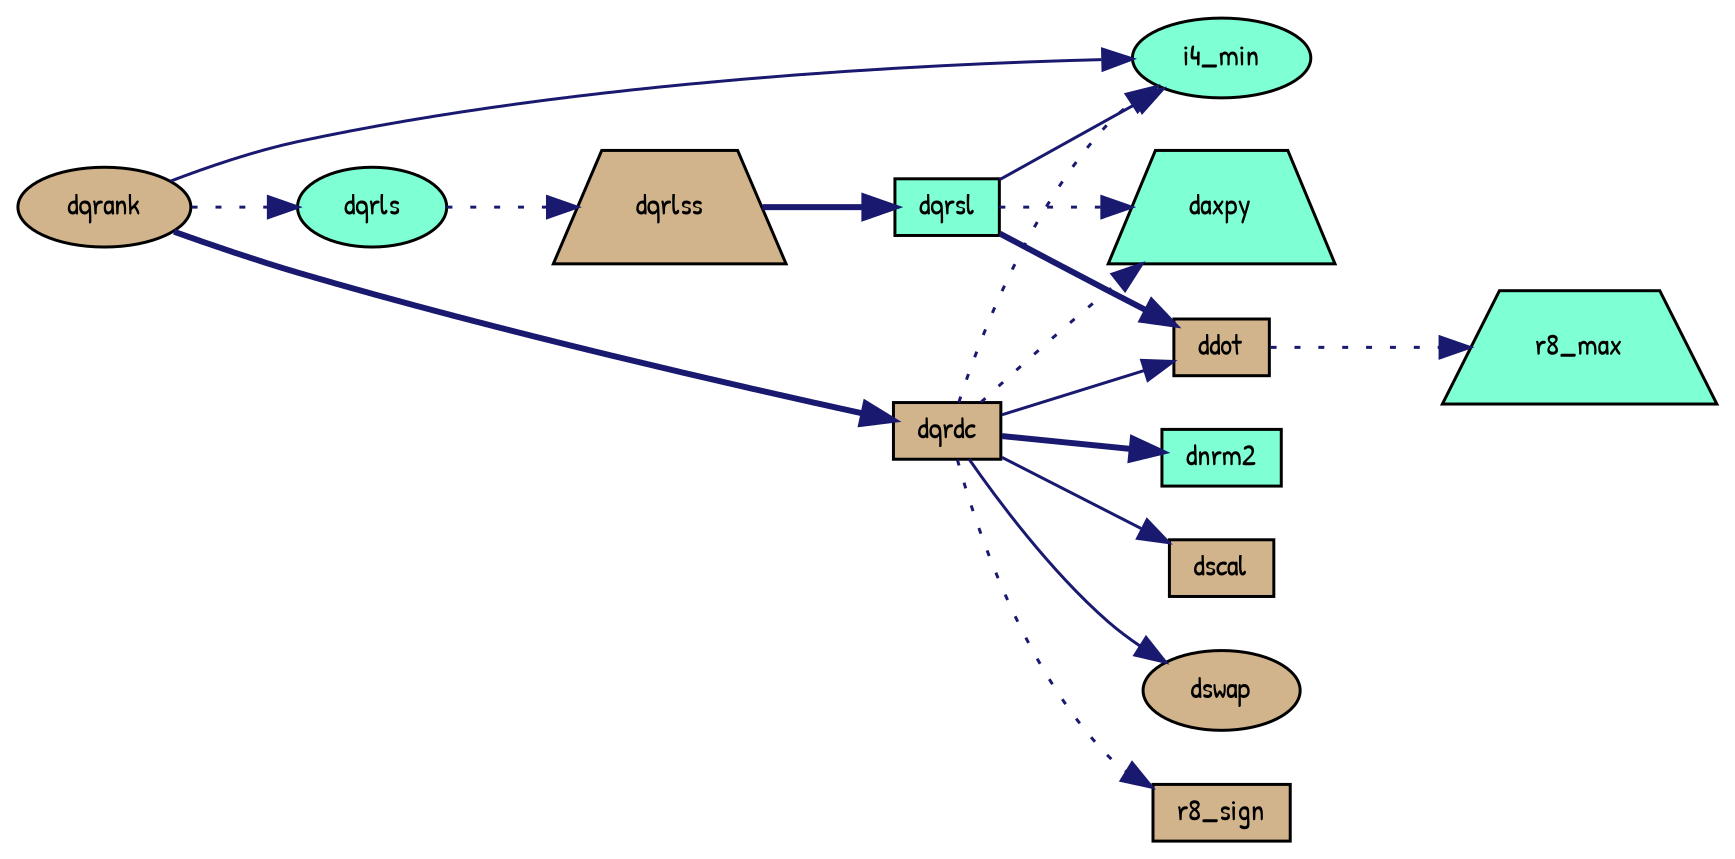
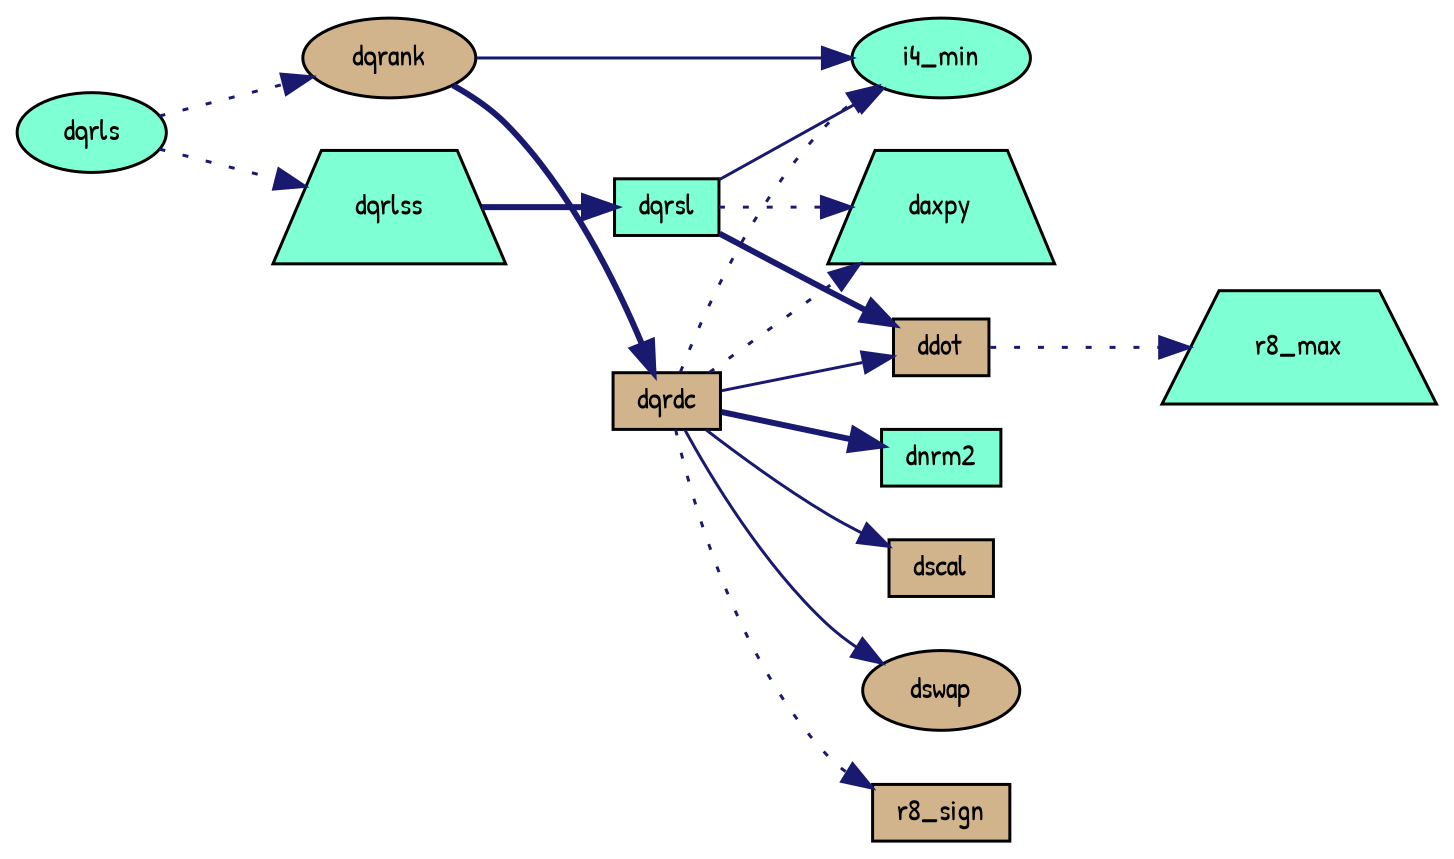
(230, 207) -> (222, 100)
(670, 207) -> (389, 207)
